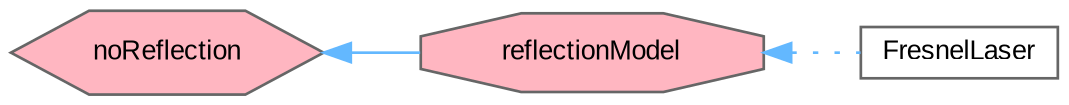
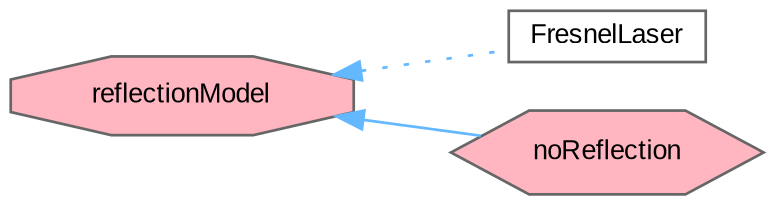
(386, 53) -> (422, 128)
